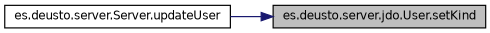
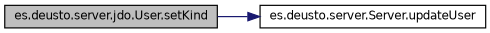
(246, 17) -> (233, 17)
